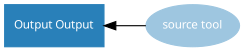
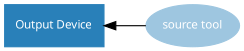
(54, 26) -> (54, 26)
